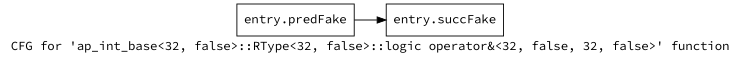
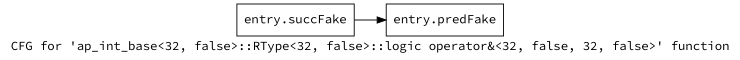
(366, 20) -> (366, 20)
